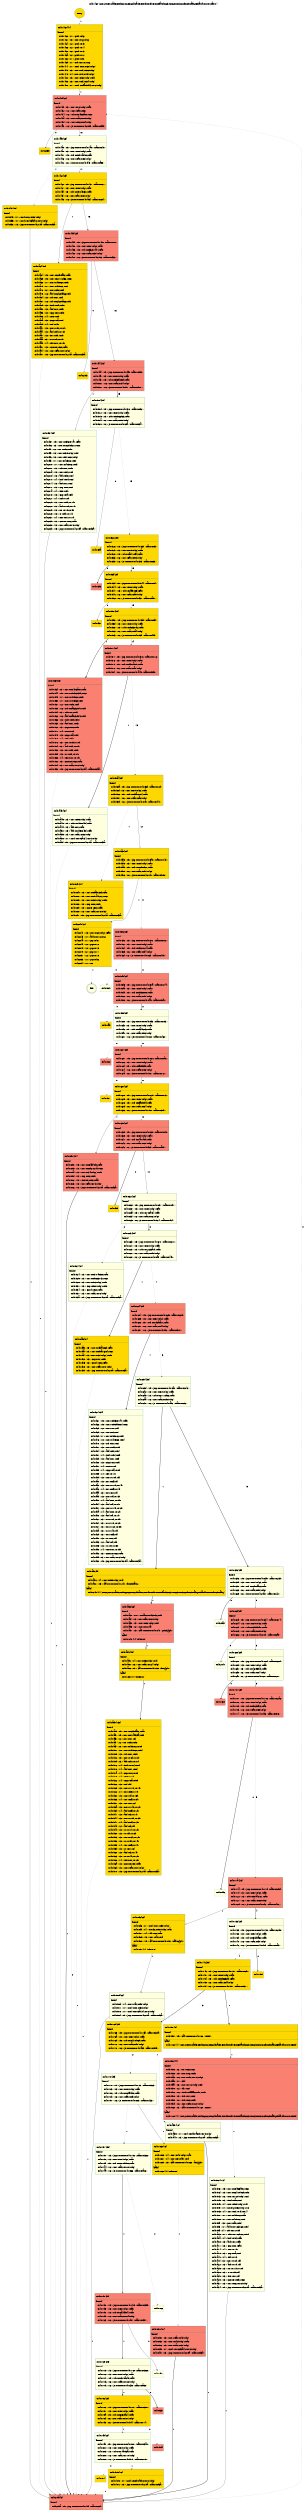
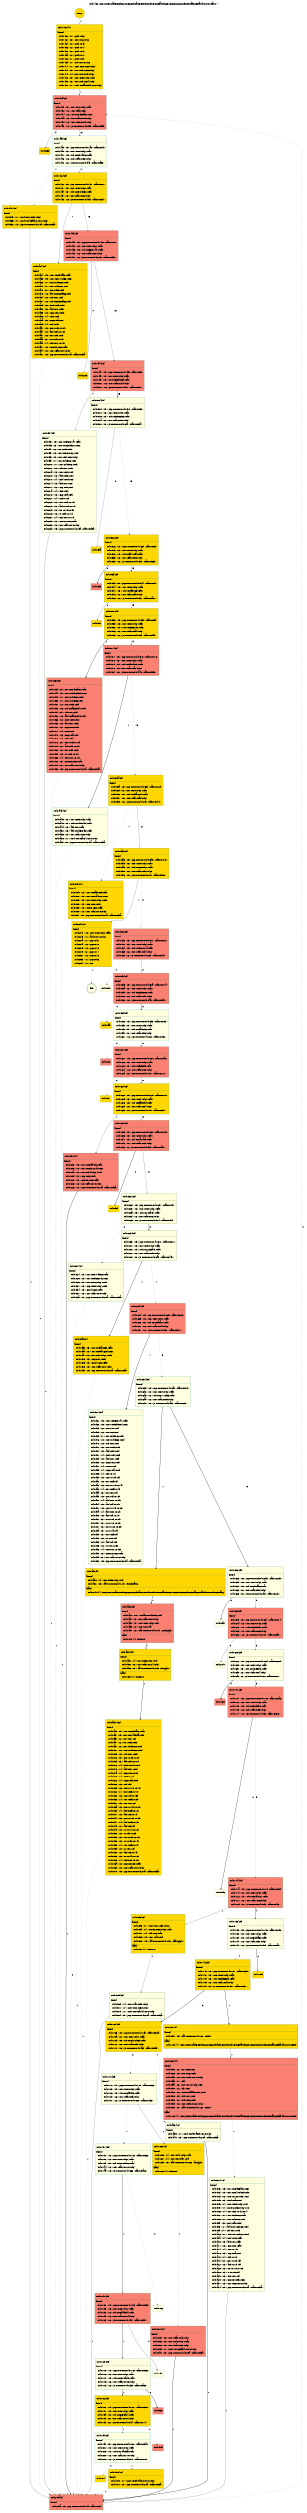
(85, 216) -> (85, 216)
